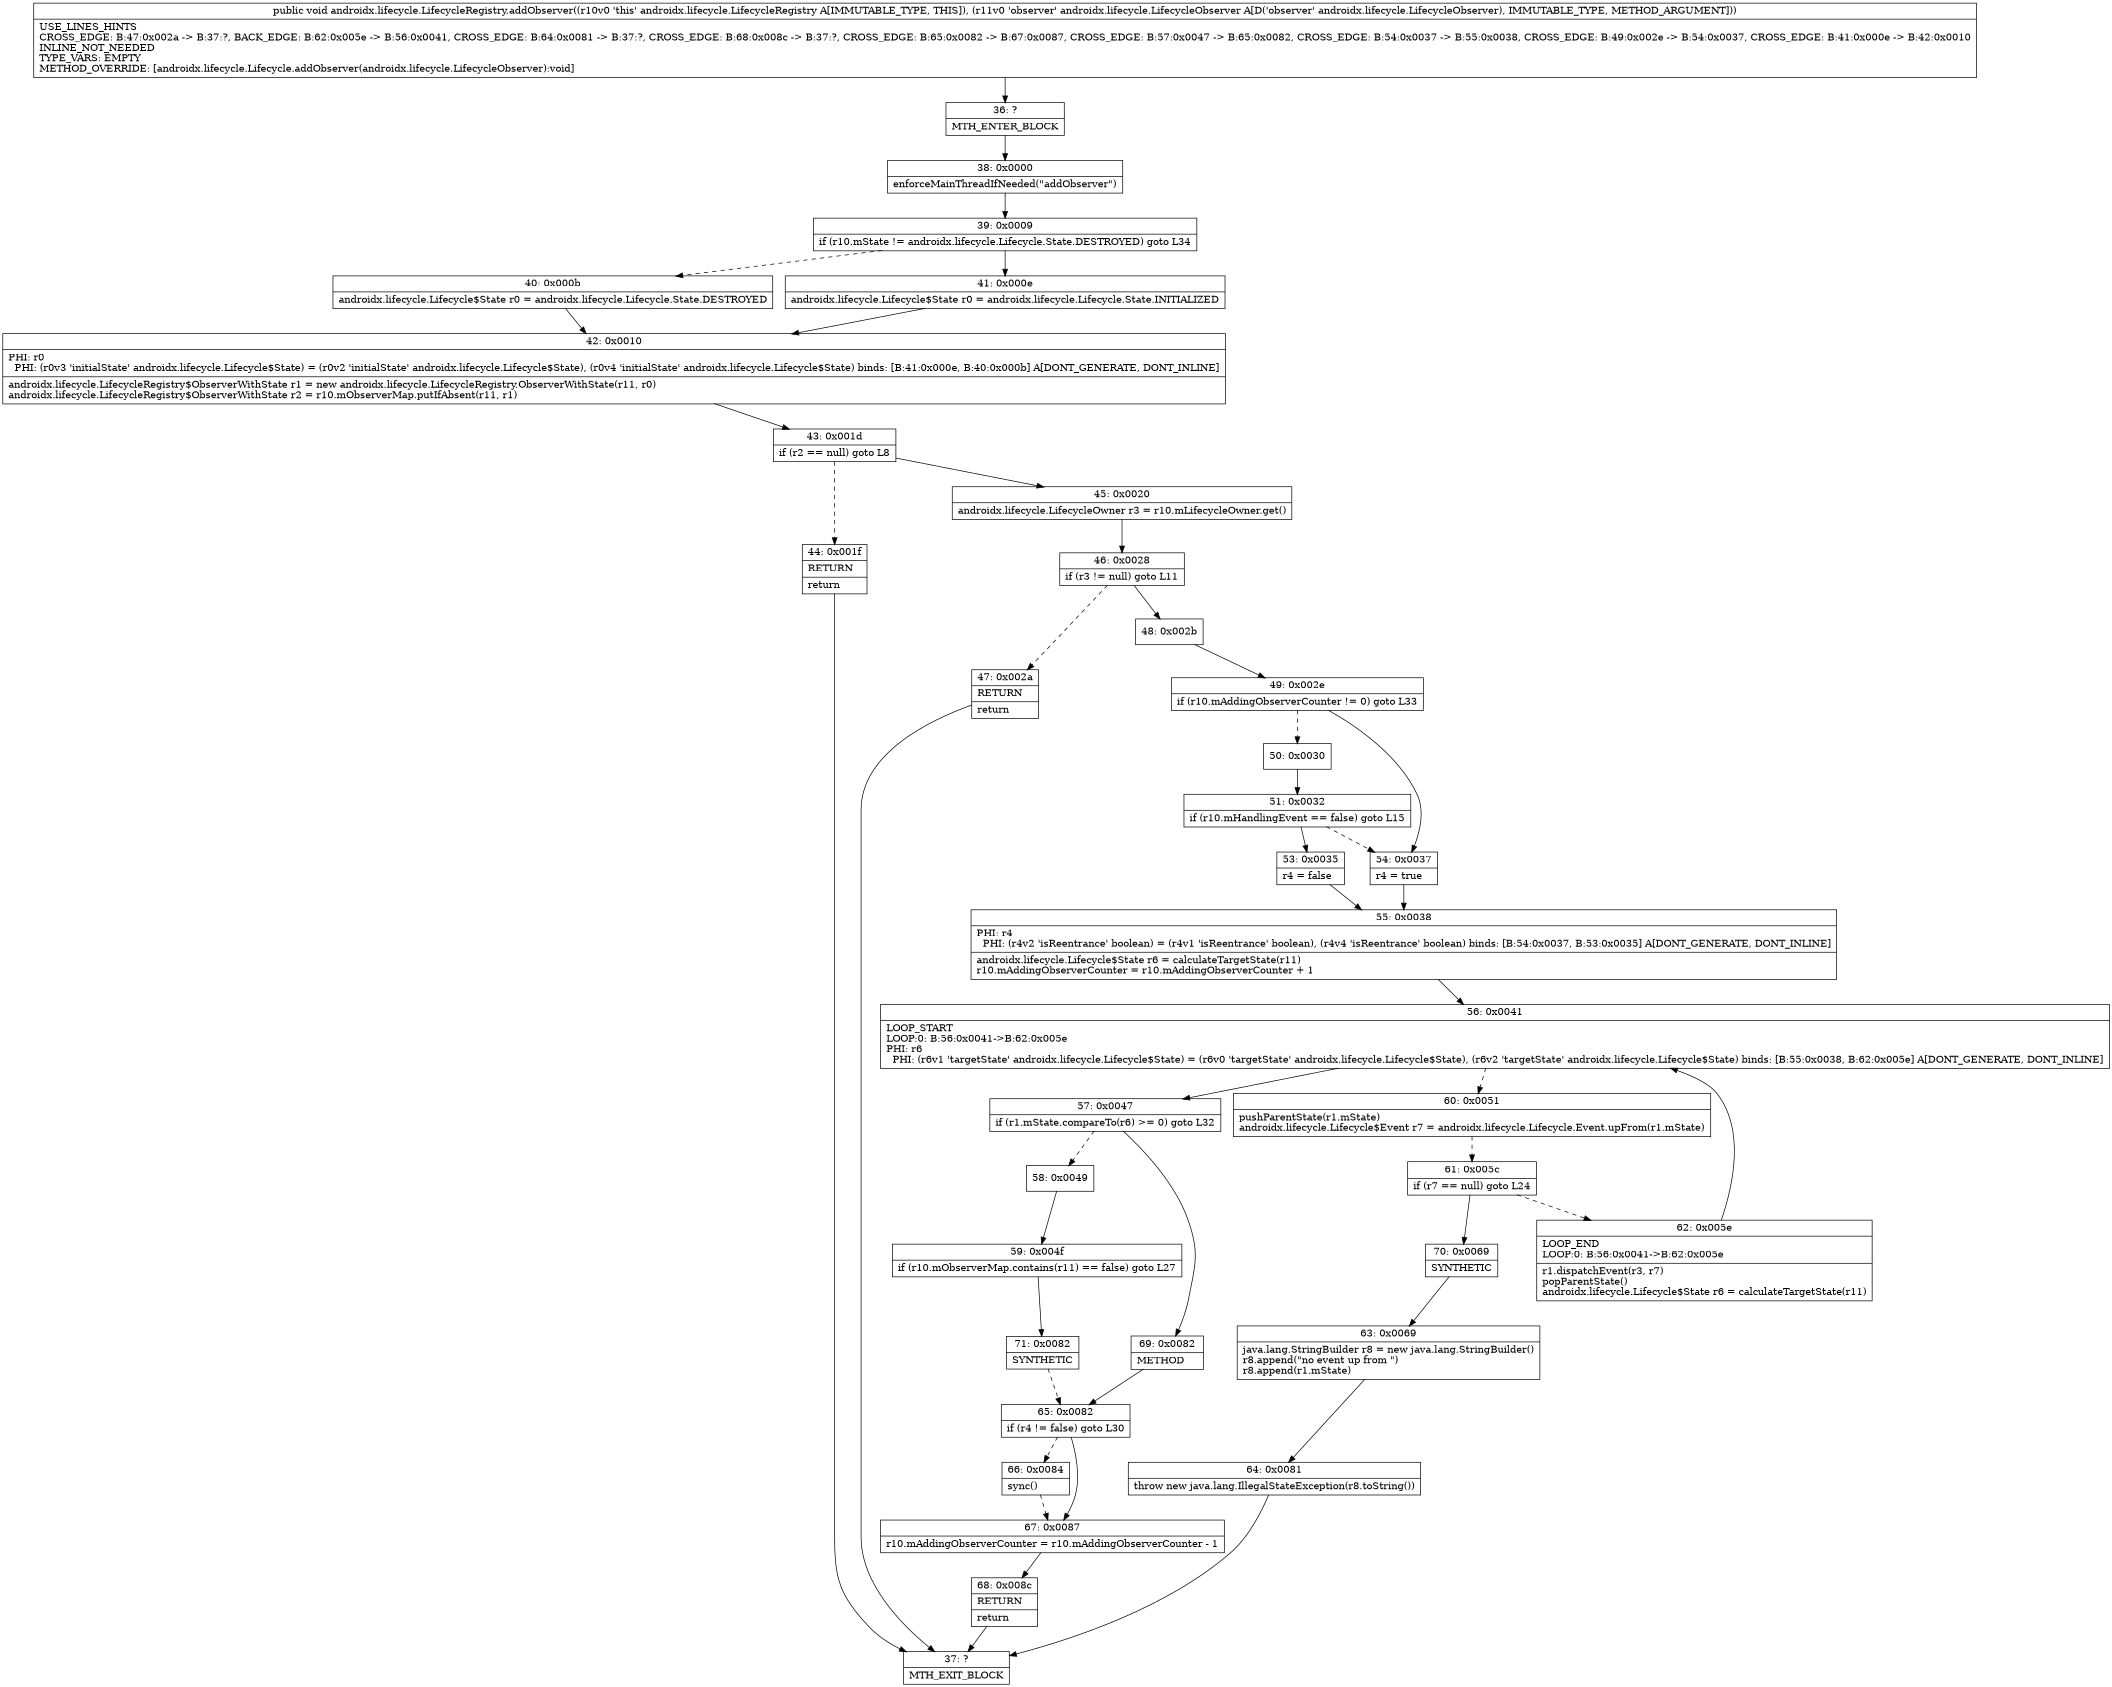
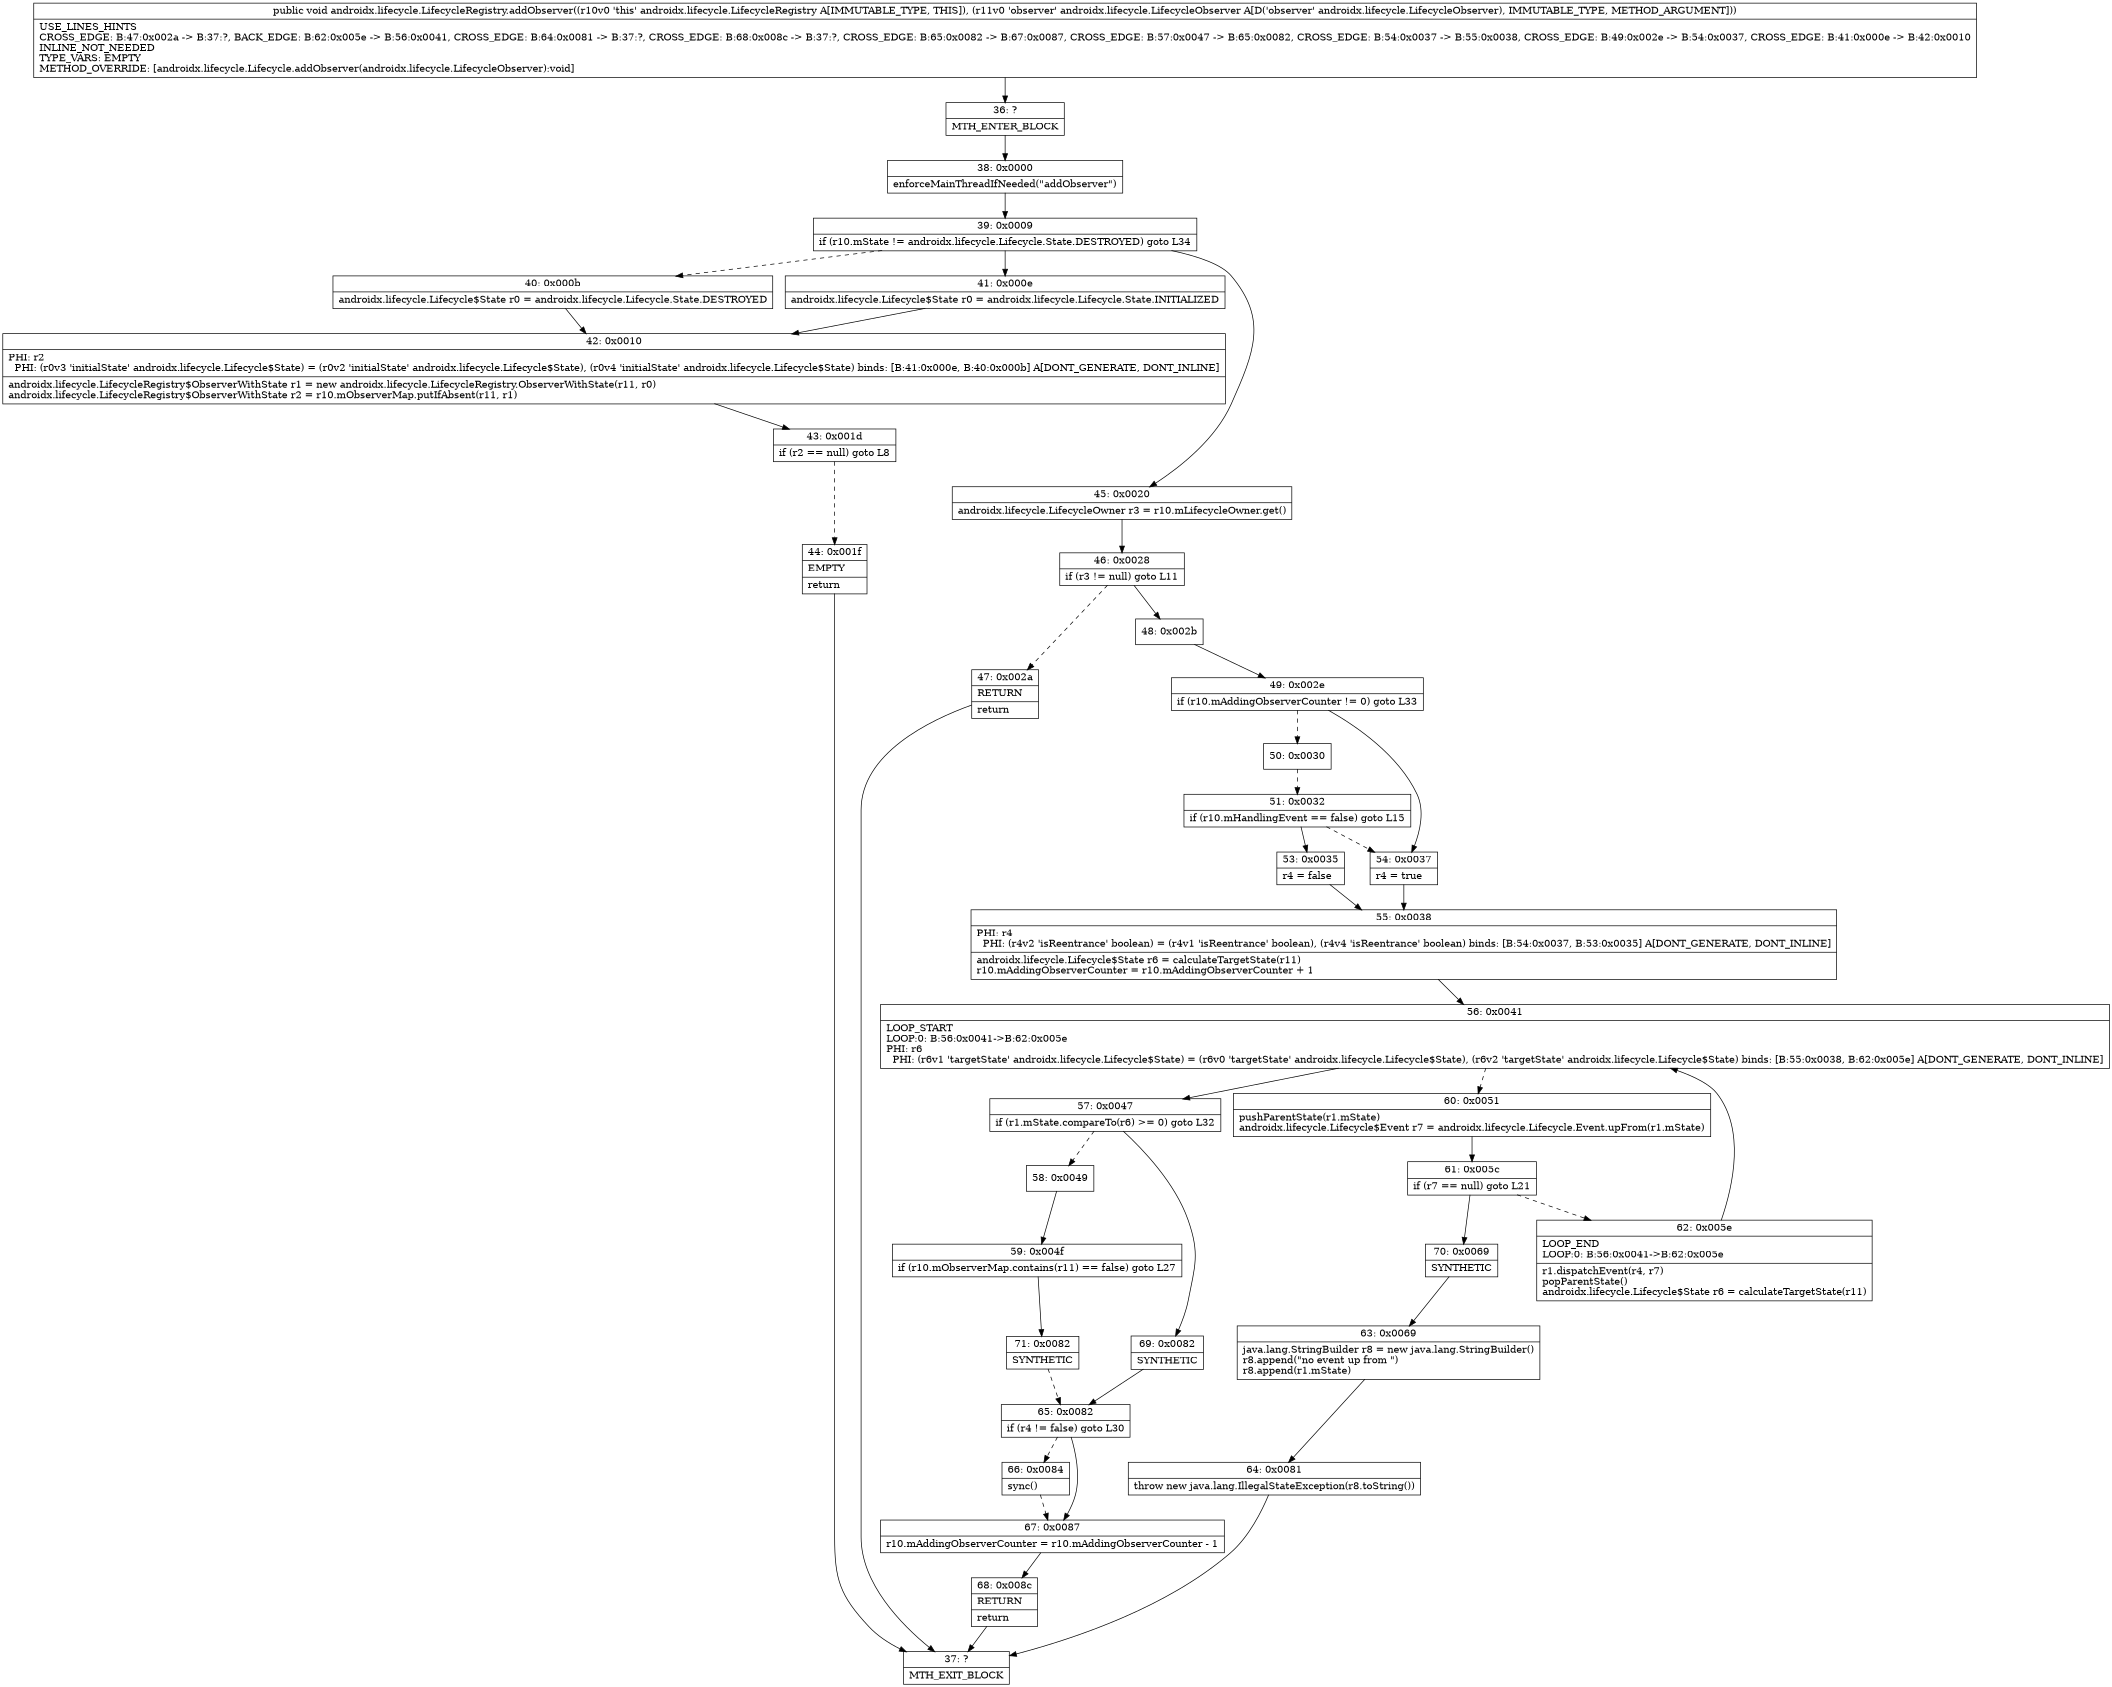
(28, 358) -> (28, 358)
(966, 472) -> (1248, 361)
(830, 568) -> (826, 568)
(1297, 778) -> (1297, 778)
(1472, 1146) -> (1472, 1146)
(1472, 1186) -> (1472, 1186)
(1603, 1271) -> (1603, 1271)
(1161, 1361) -> (1167, 1361)
